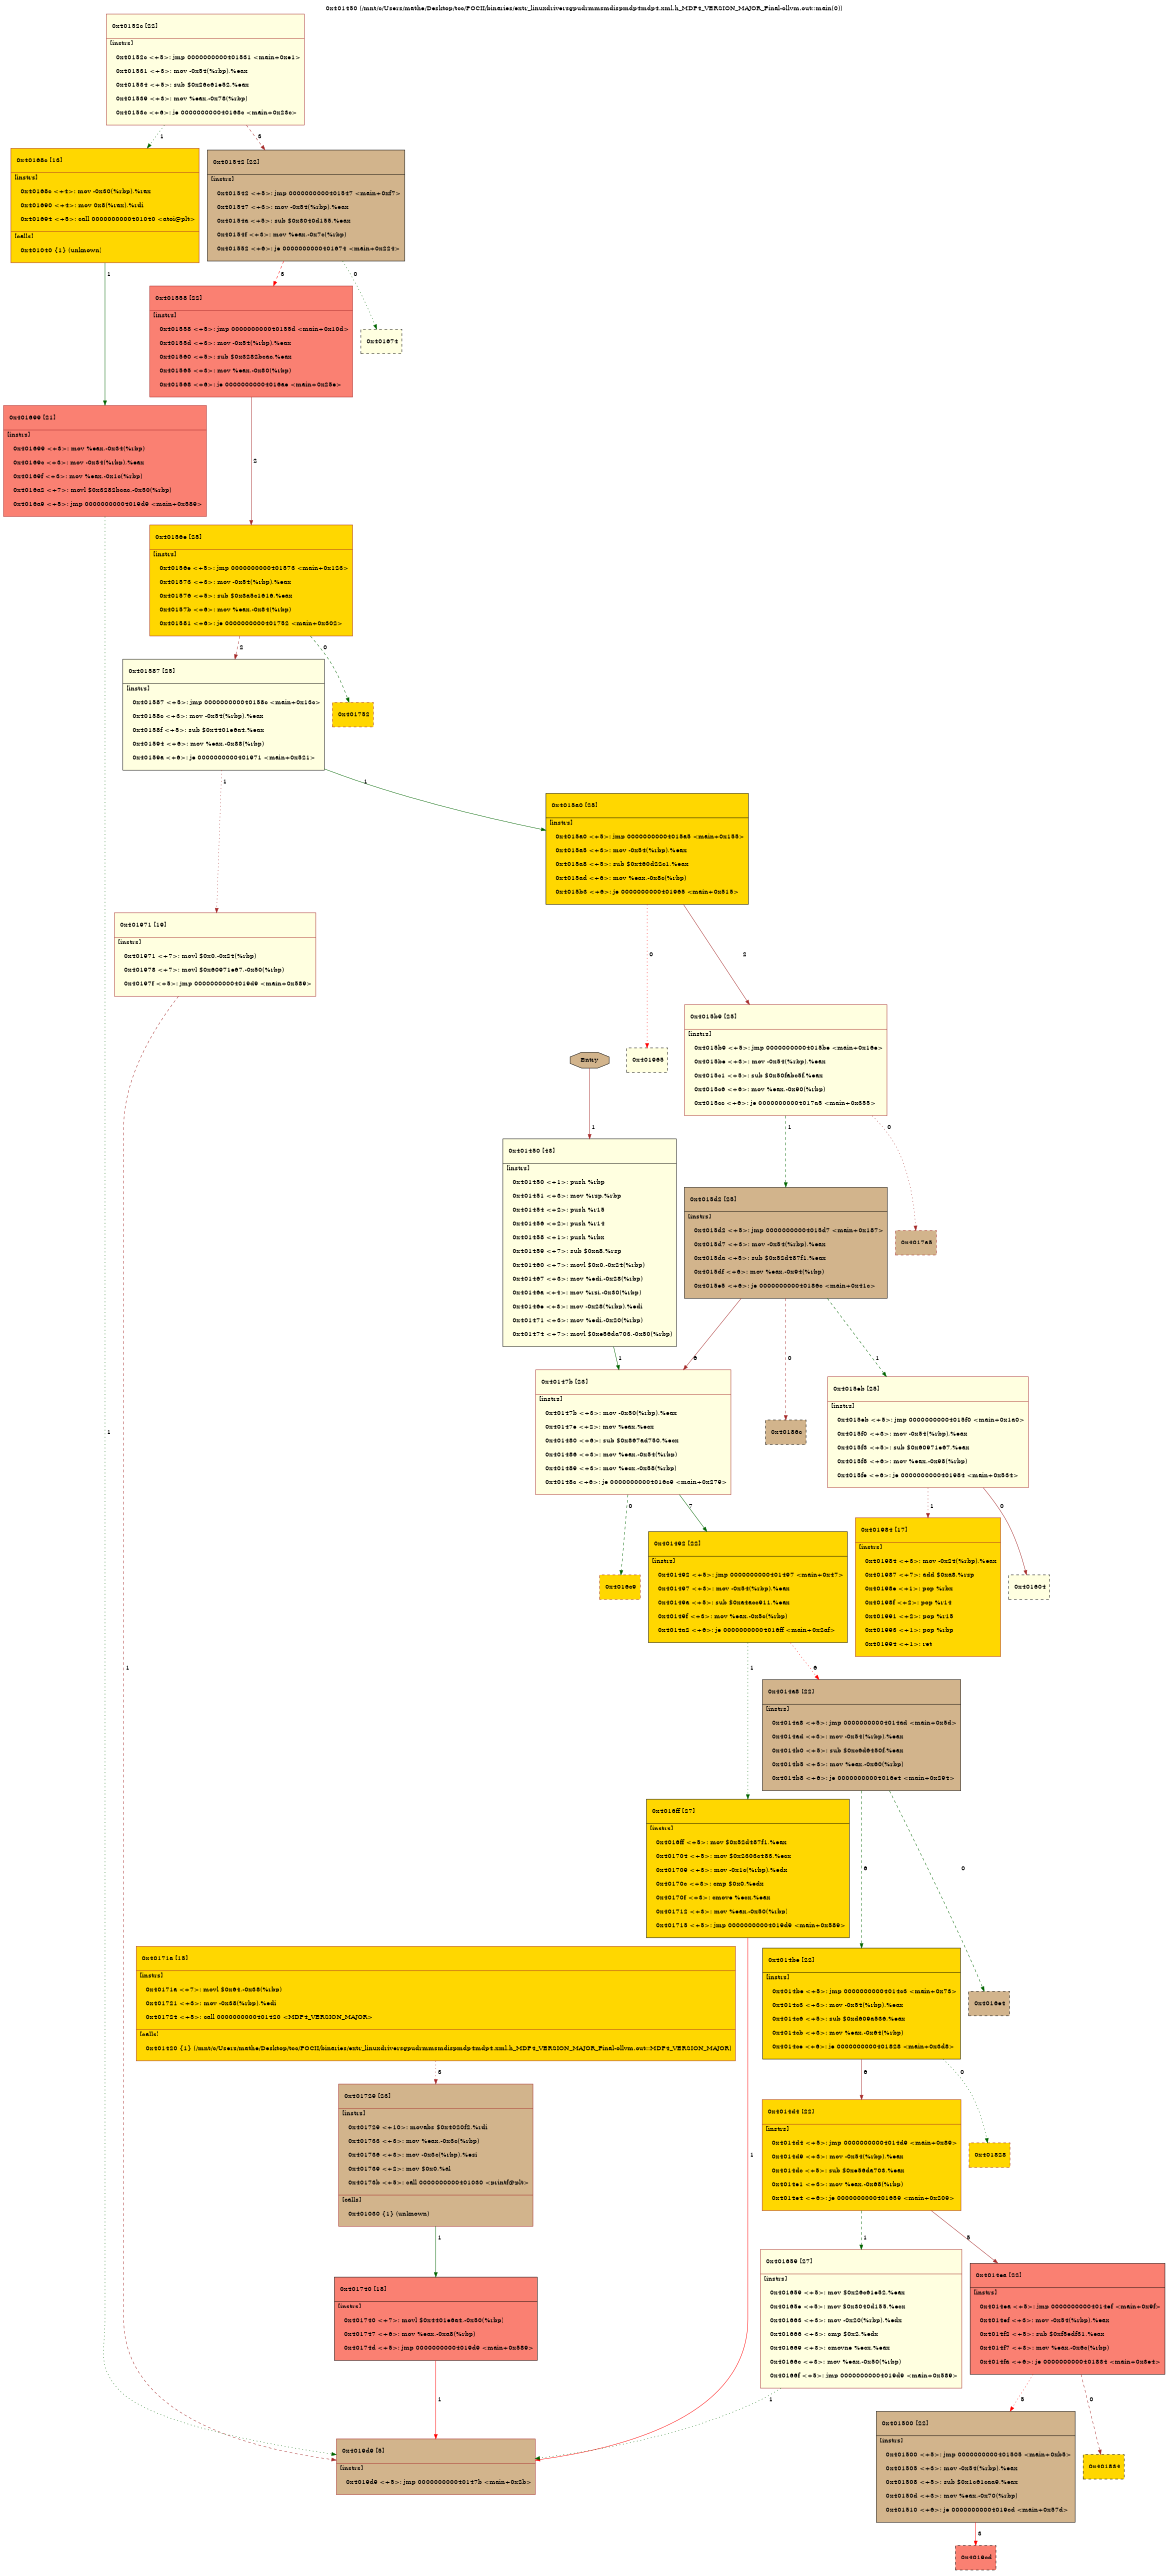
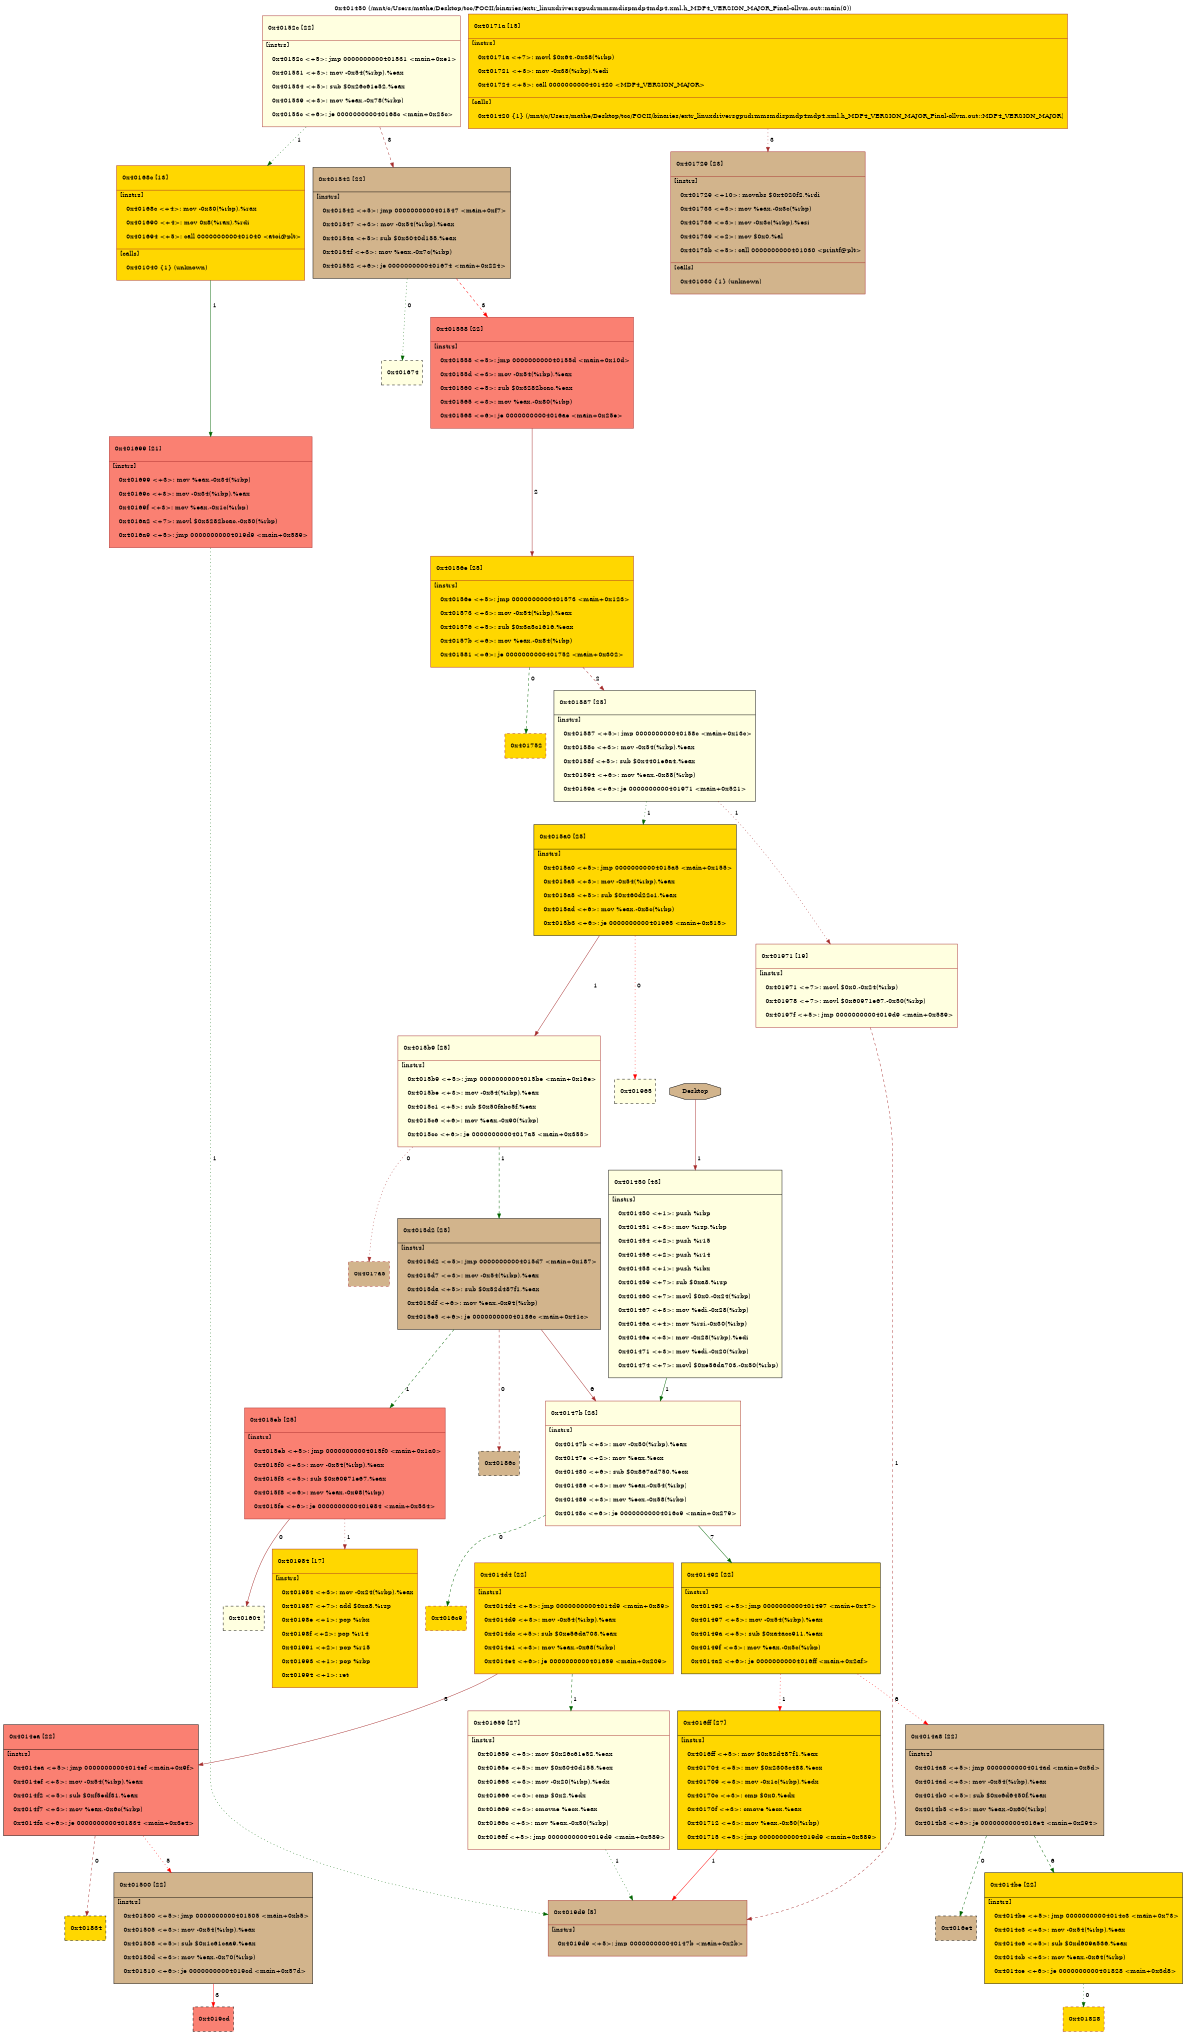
(432, 803) -> (645, 811)
(744, 955) -> (595, 986)
(590, 1060) -> (695, 1091)
(928, 1432) -> (345, 1463)
(748, 1719) -> (780, 1690)
(862, 2077) -> none
(436, 2319) -> none
